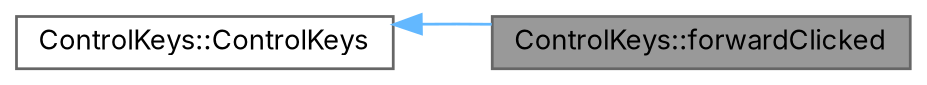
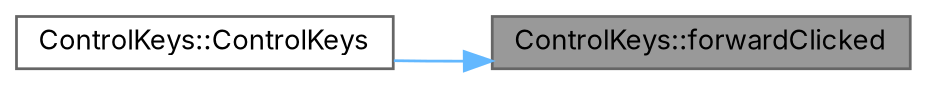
(457, 24) -> (429, 61)
